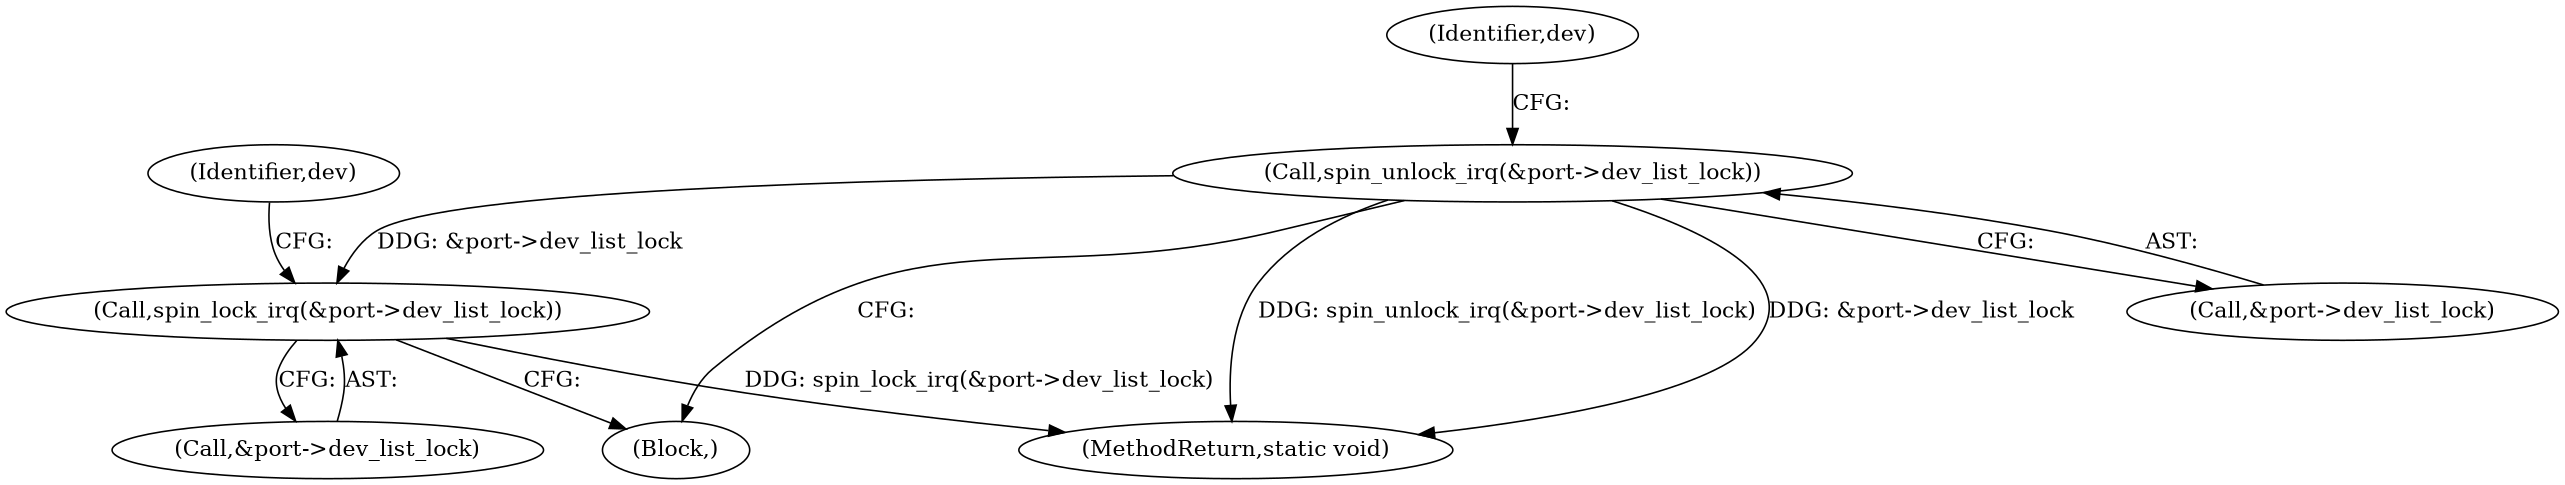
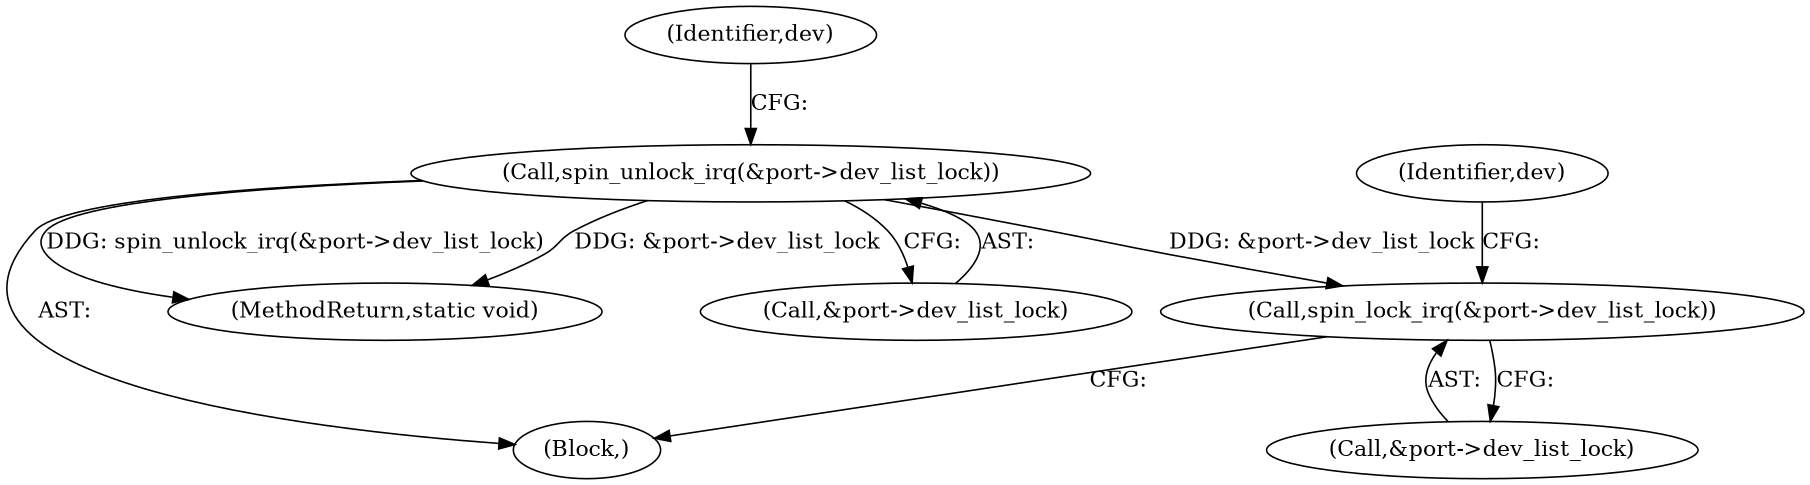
(890, 312) -> (69, 312)
(746, 393) -> none
